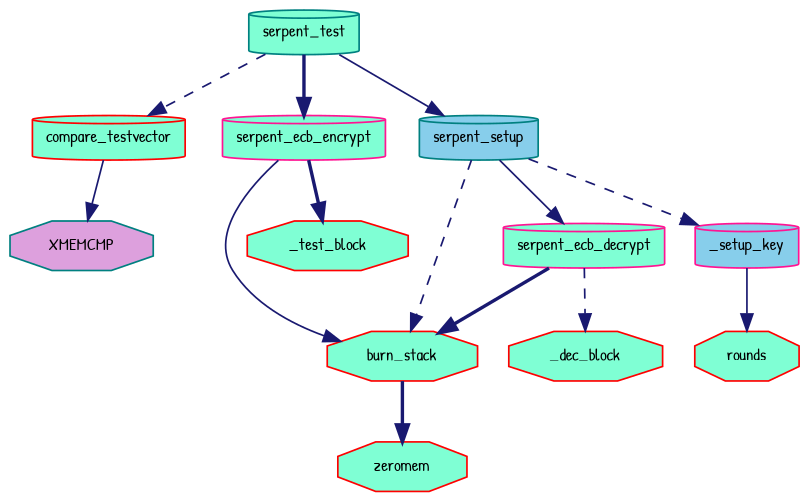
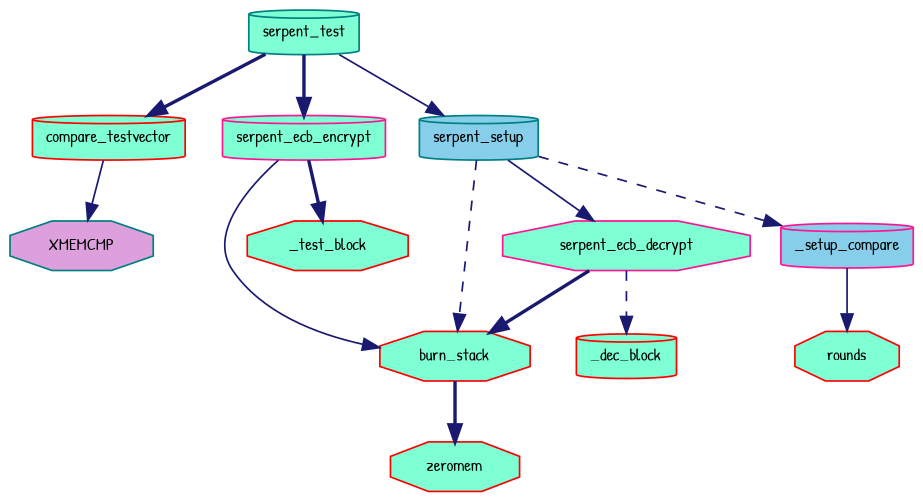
(215, 81) -> (215, 81)
(584, 246) -> (626, 246)
(747, 246) -> (847, 246)
(586, 356) -> (626, 356)
